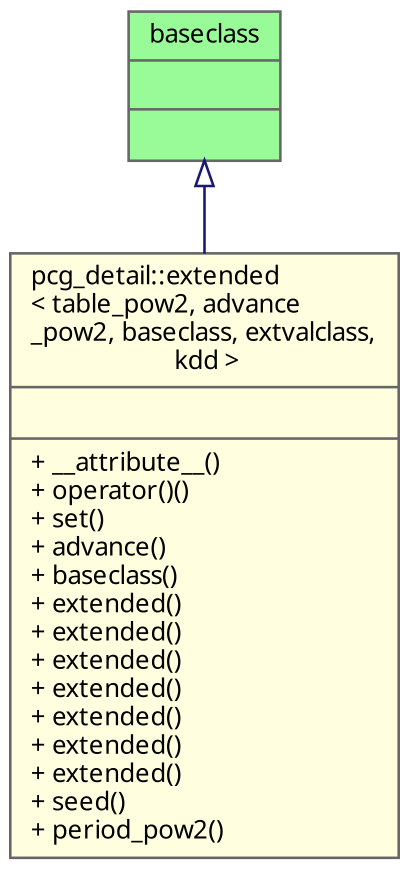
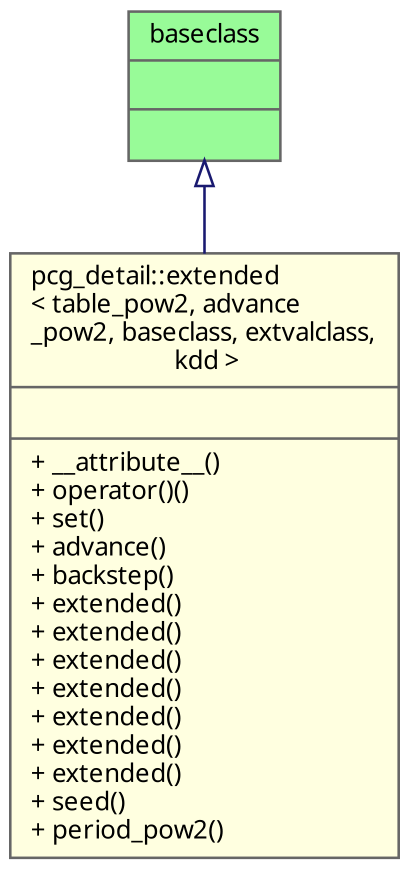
(105, 576) -> (103, 576)
